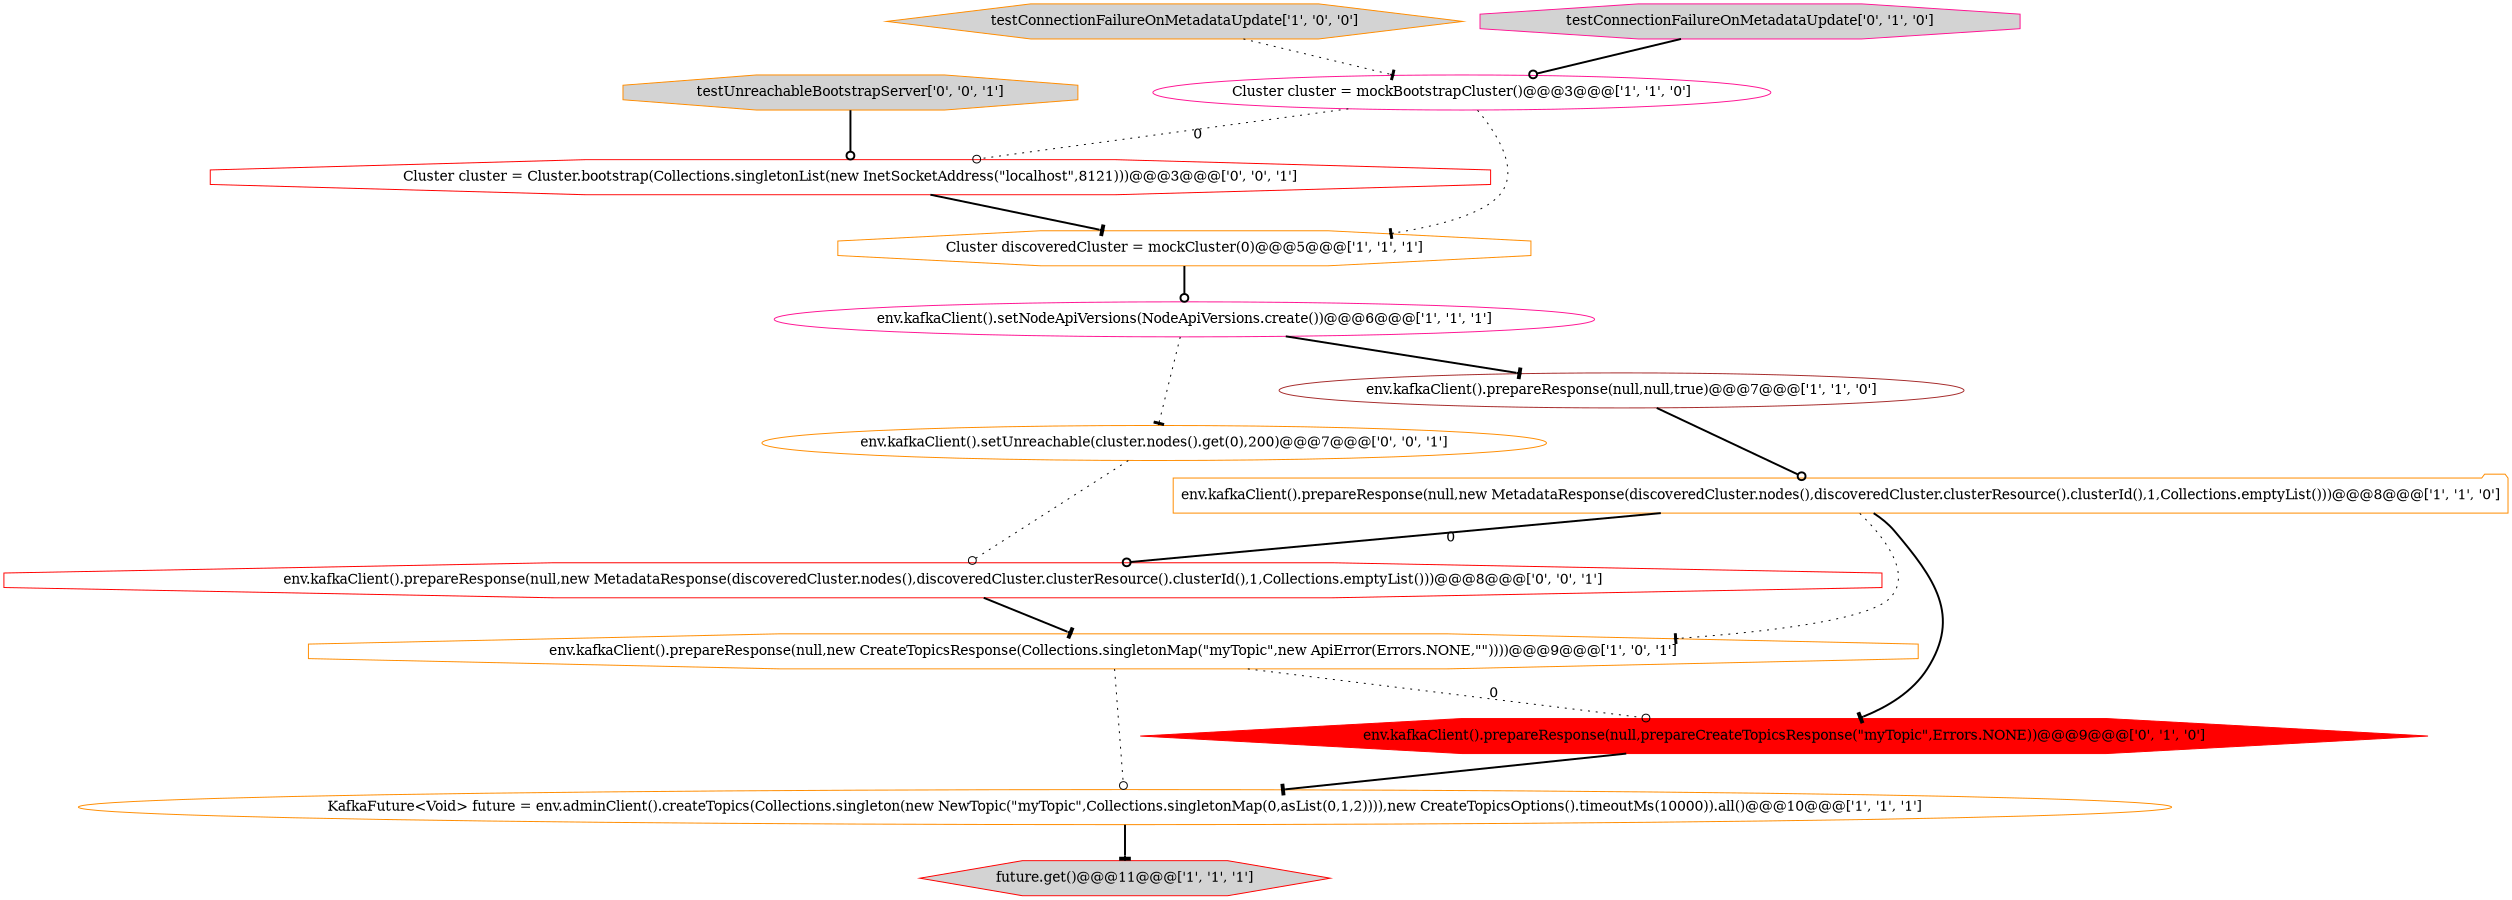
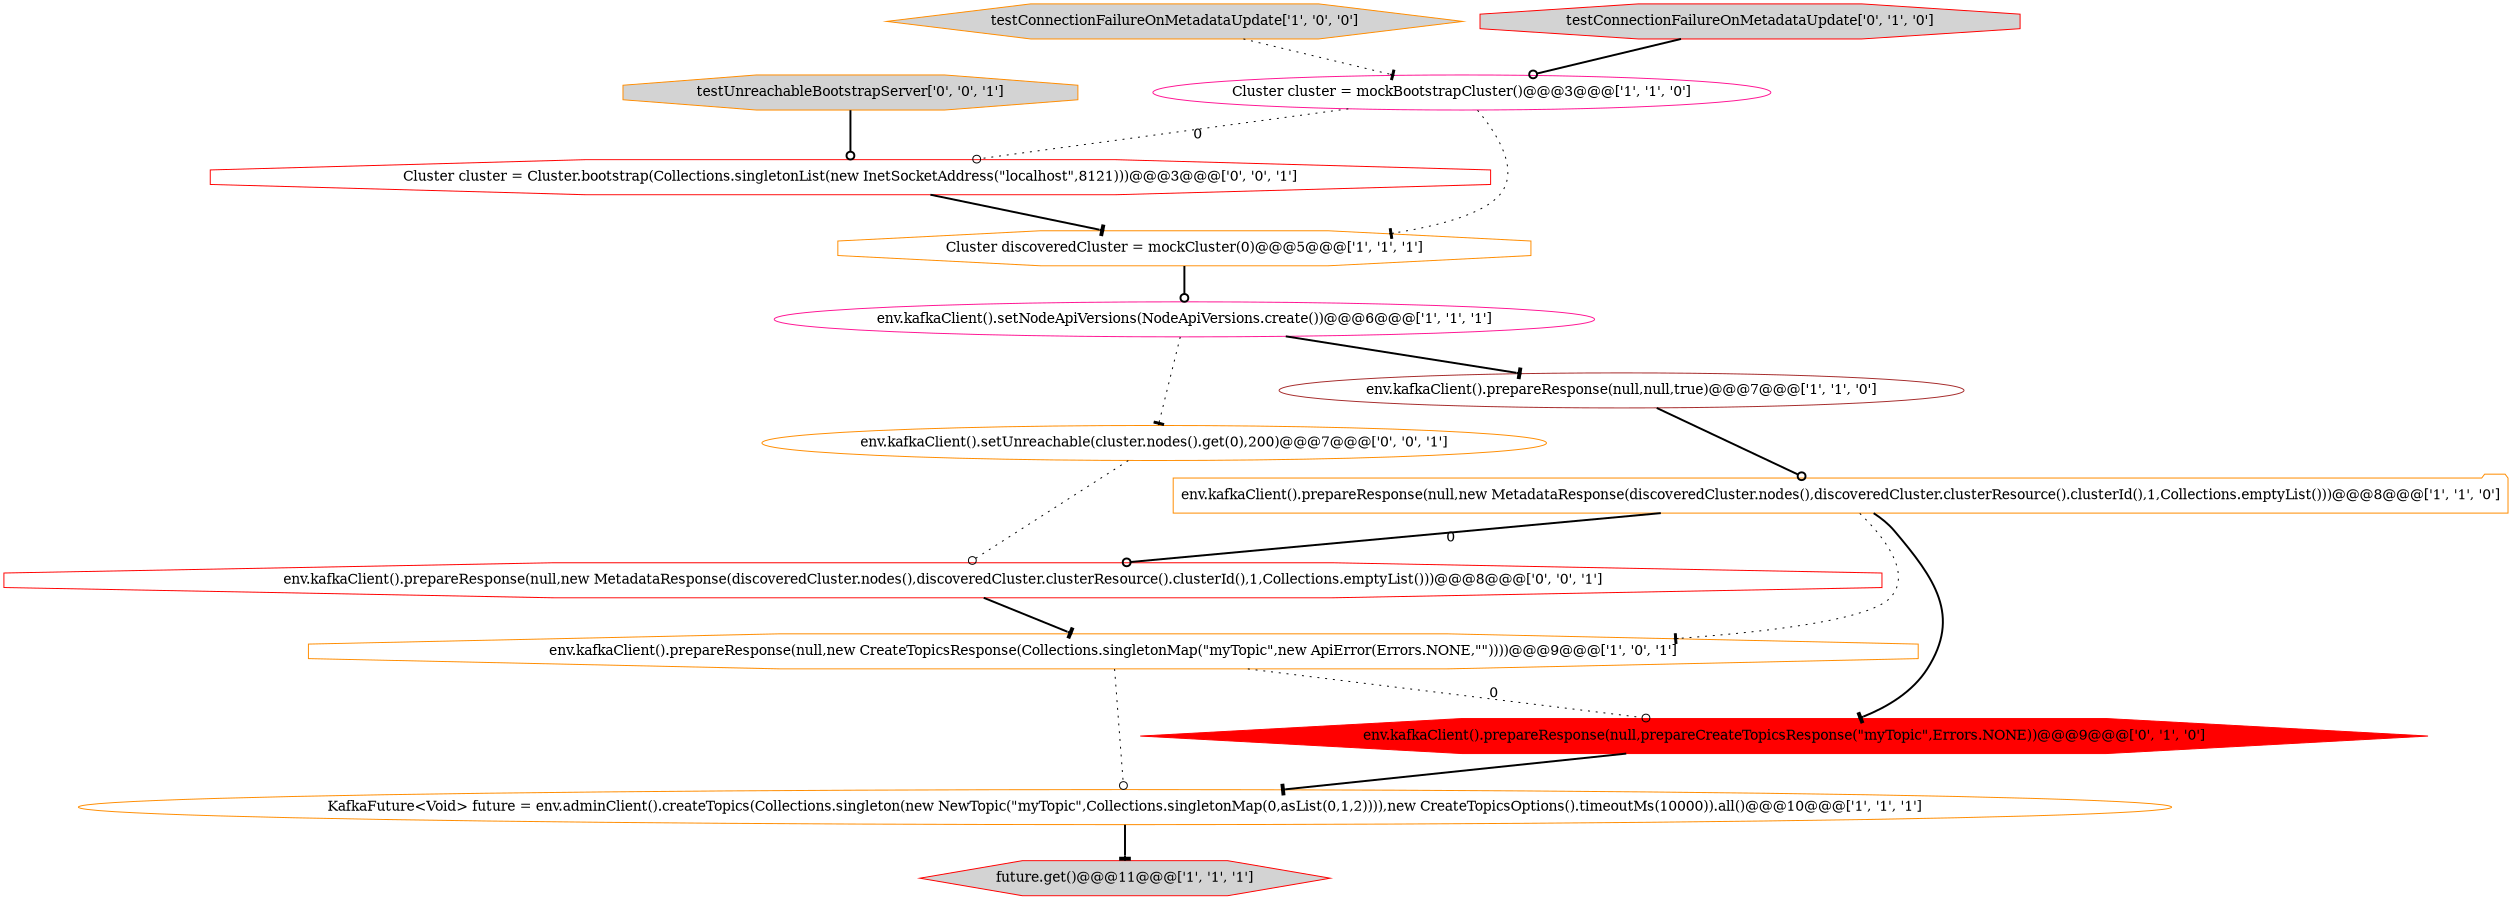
(1750, 21) -> (1750, 21)
